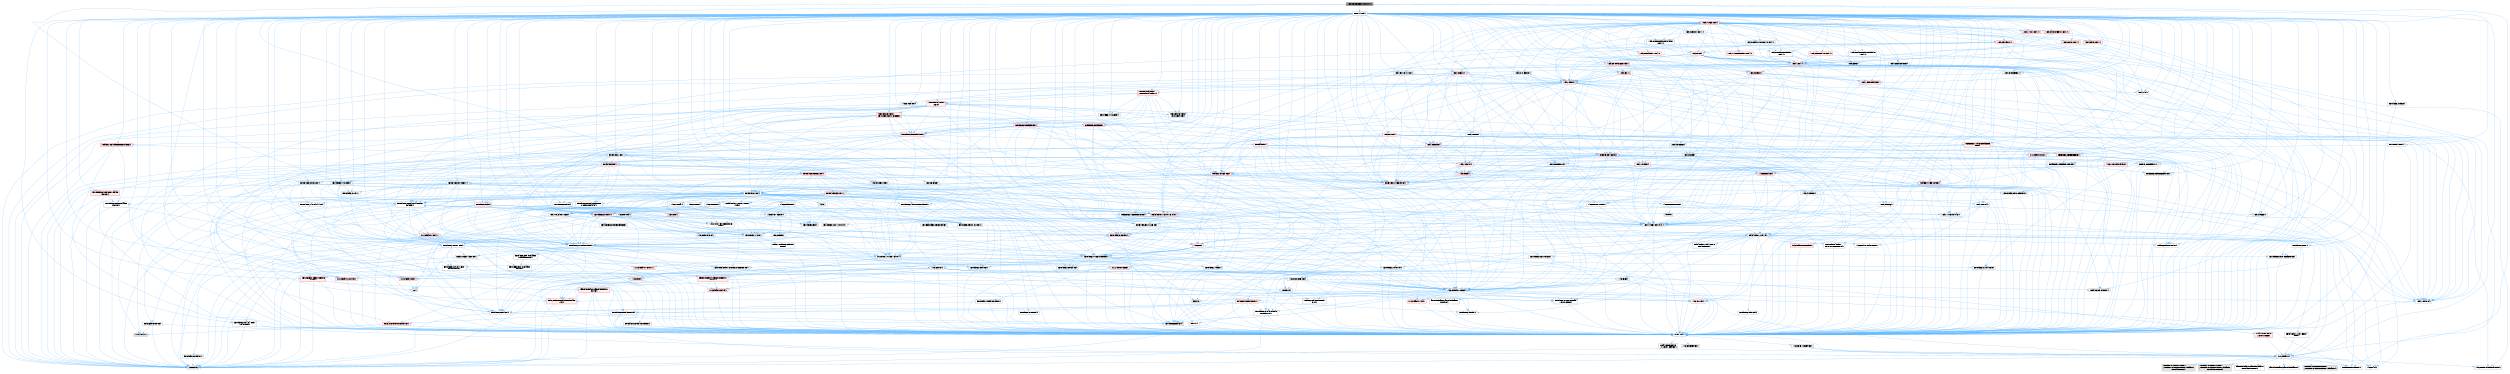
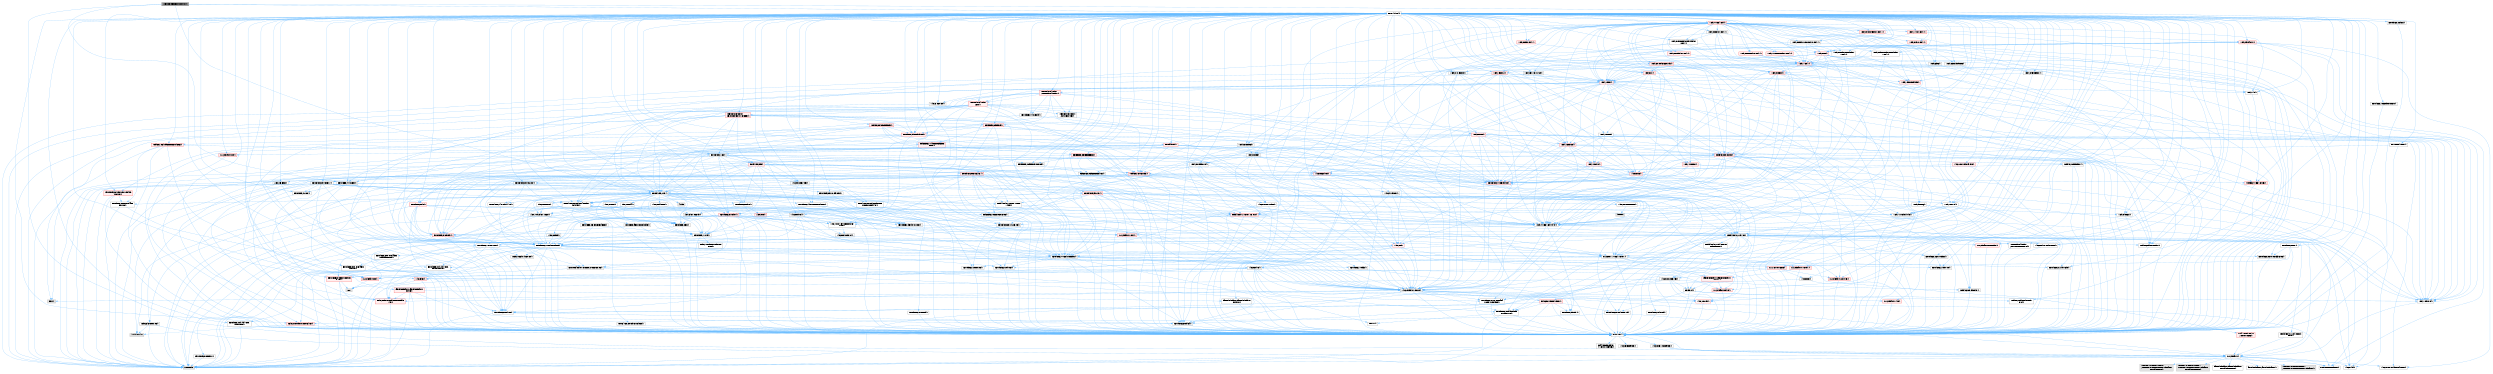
(2404, 21) -> (39, 40)
(835, 225) -> none
(1565, 301) -> (1492, 301)
(744, 307) -> (289, 257)
